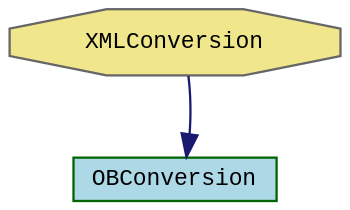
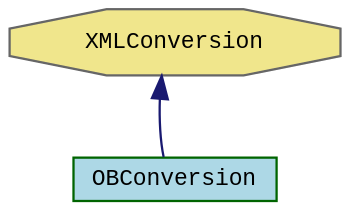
(190, 105) -> (160, 128)
